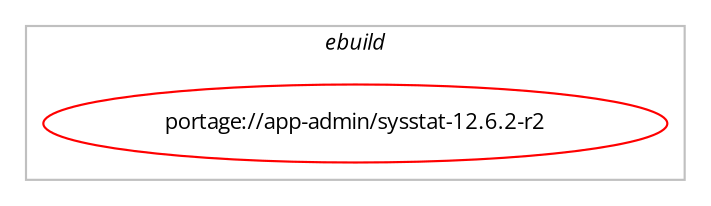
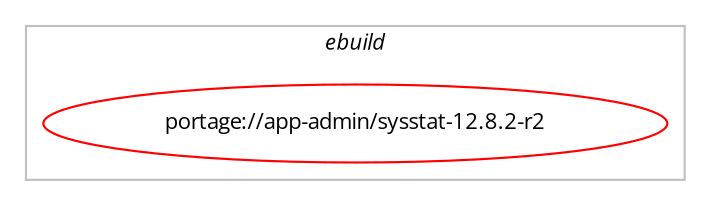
(355, 123) -> (355, 123)
